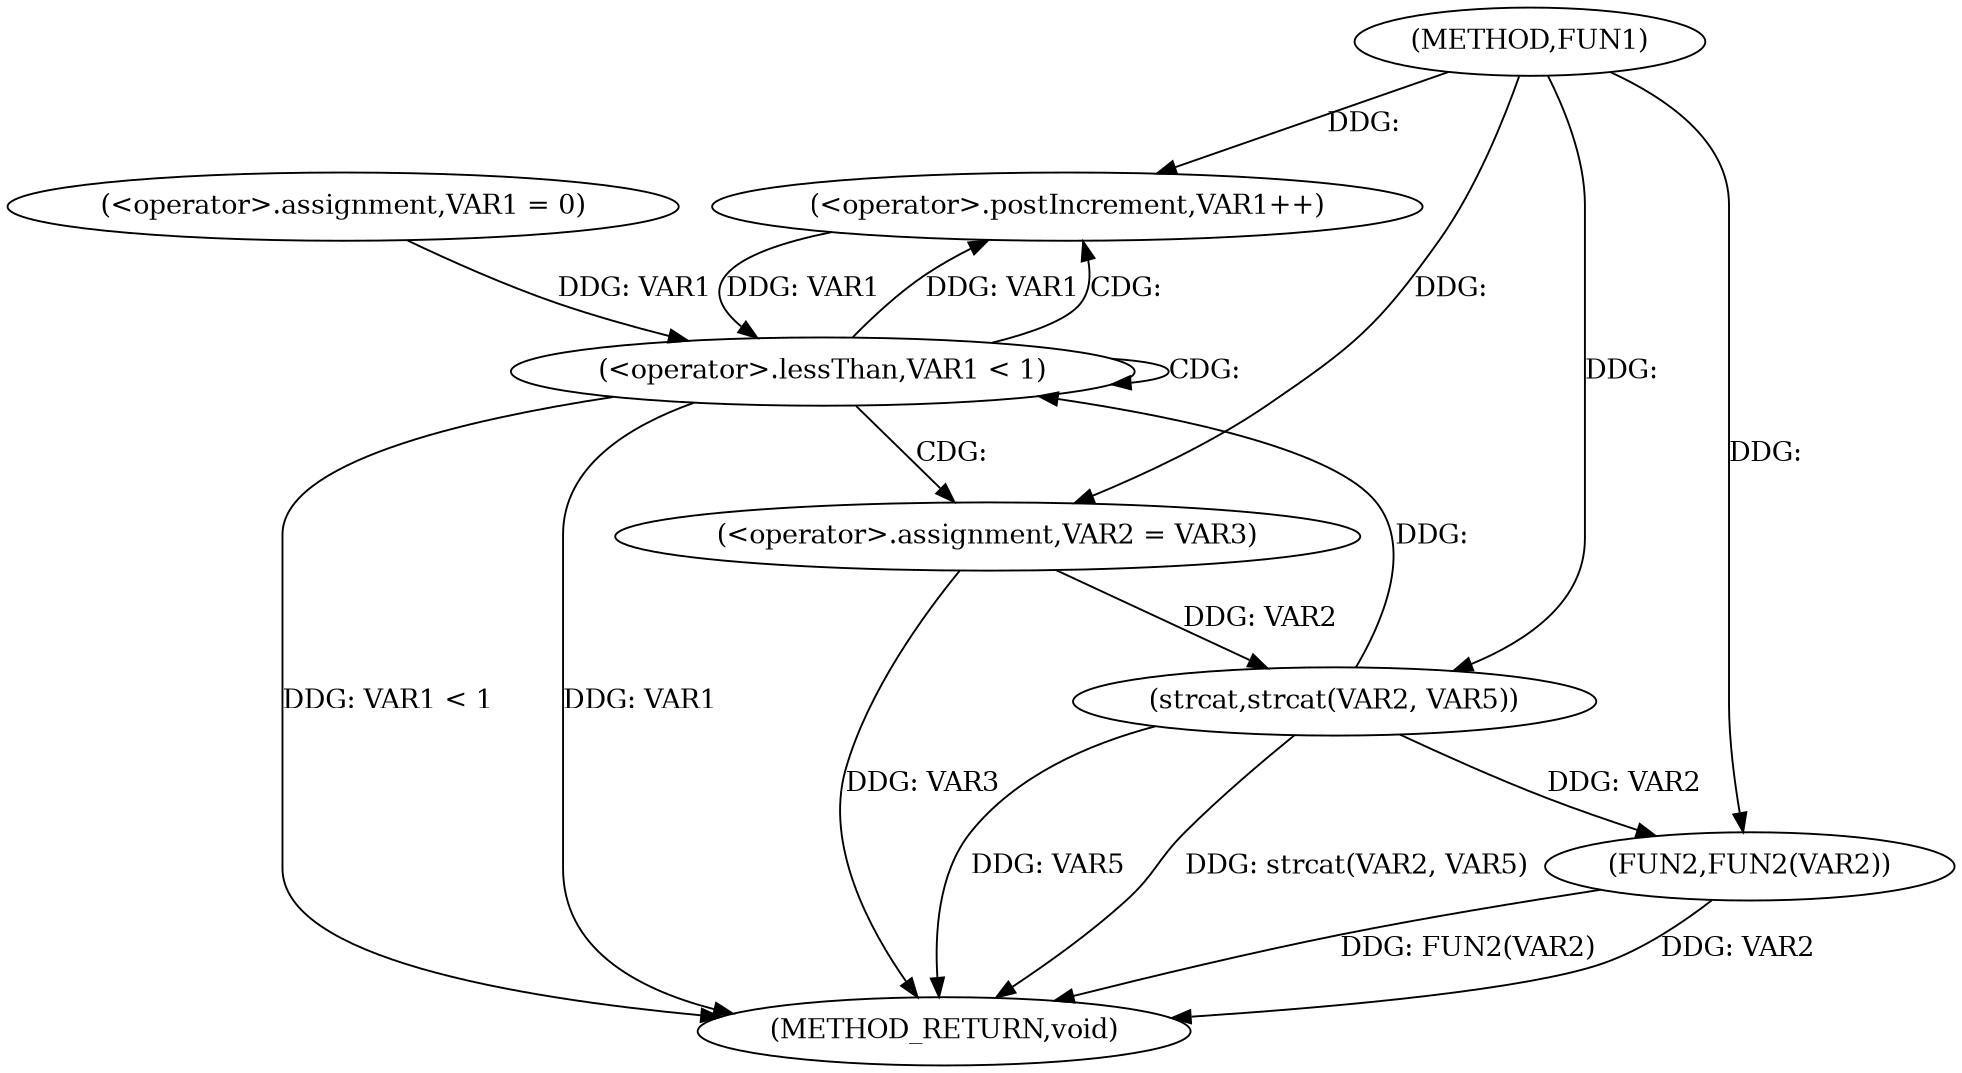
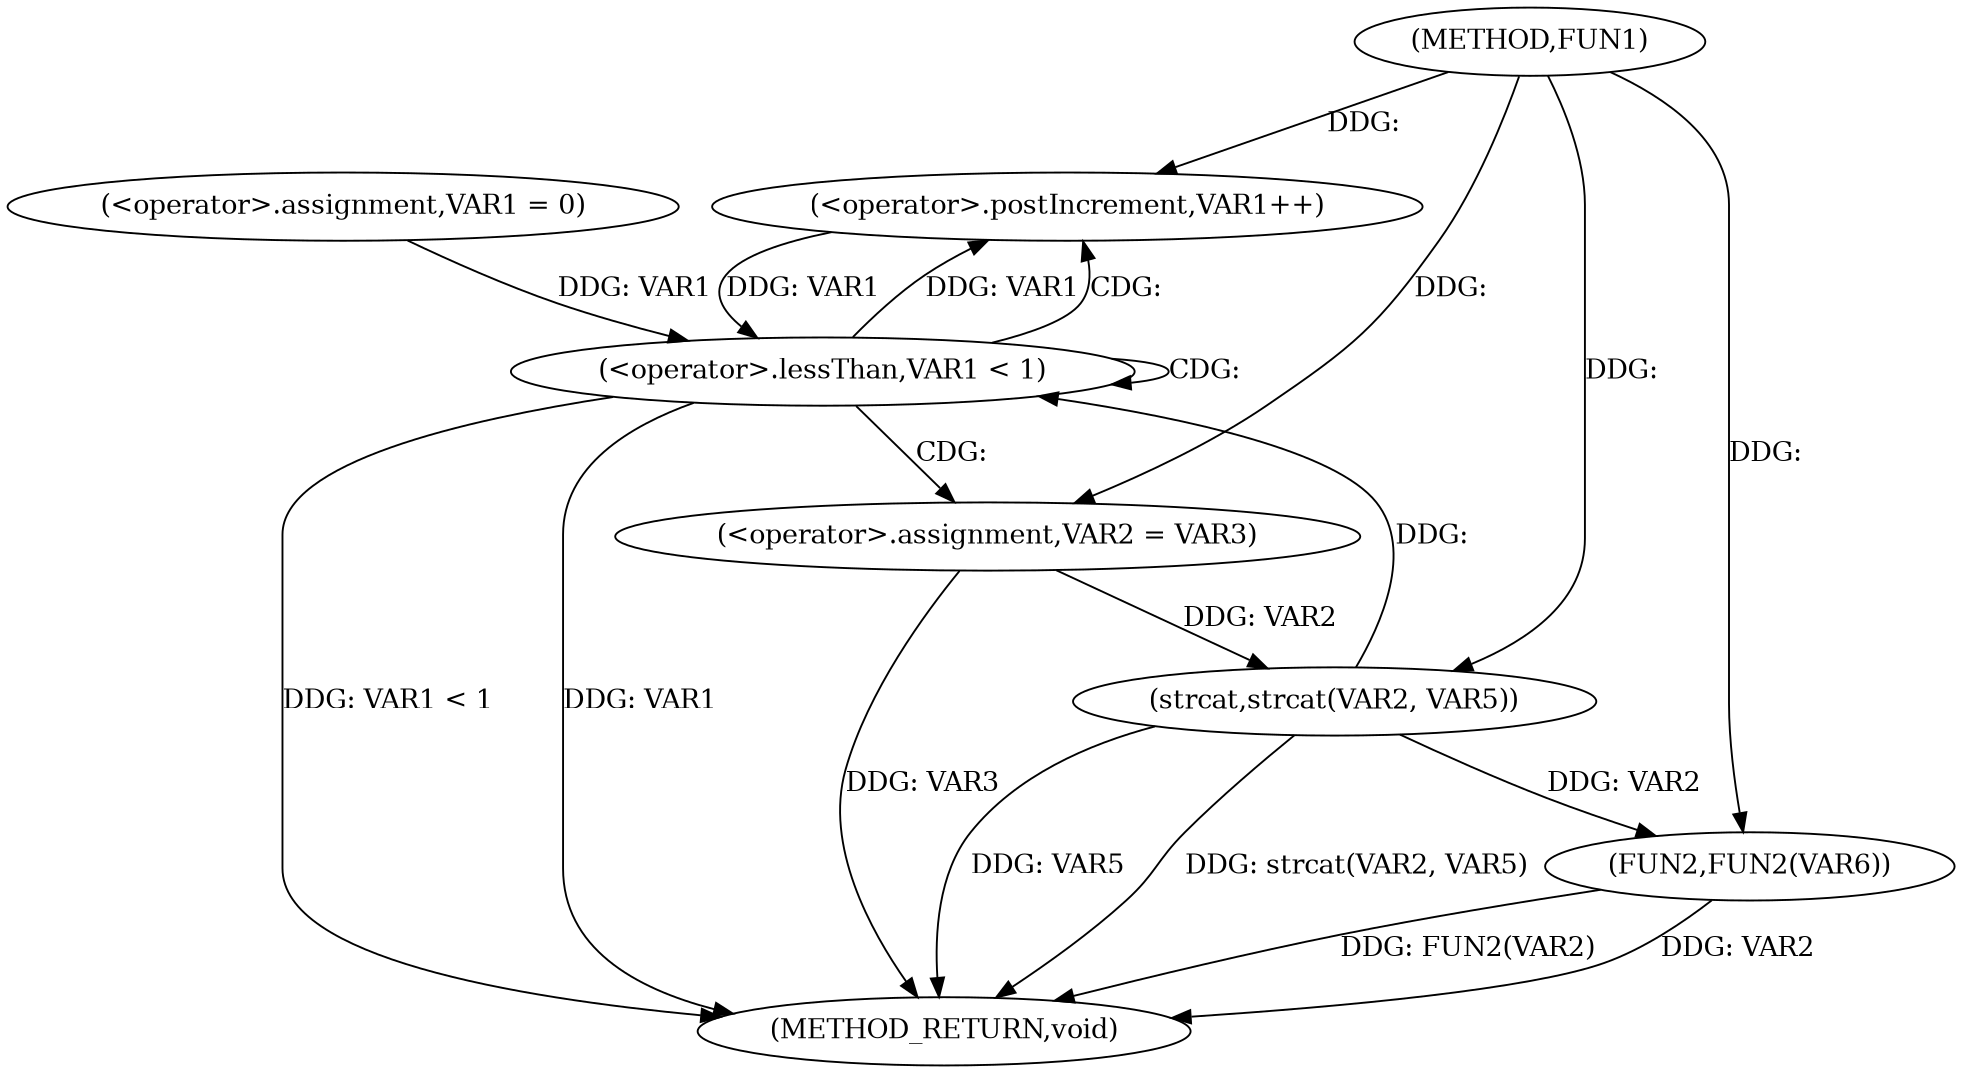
(1750, 866) -> (1750, 866)
